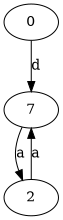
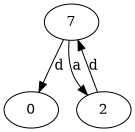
(31, 61) -> (53, 61)
(36, 154) -> (94, 66)
